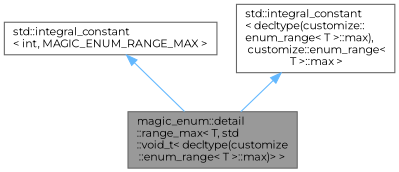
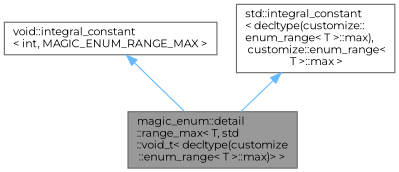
(111, 39) -> (111, 39)
